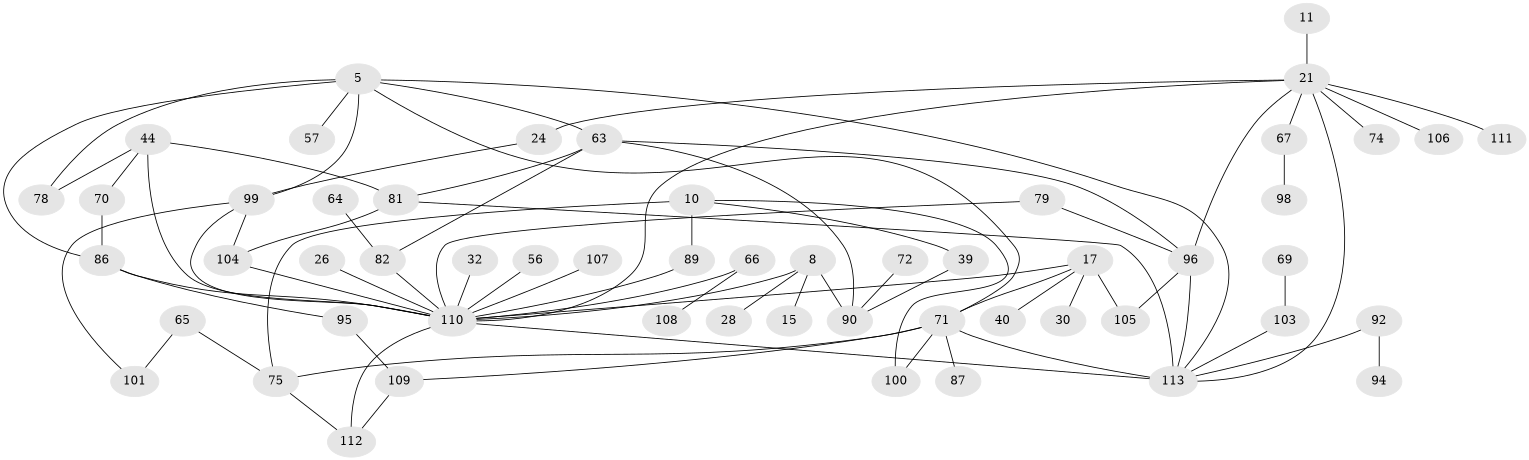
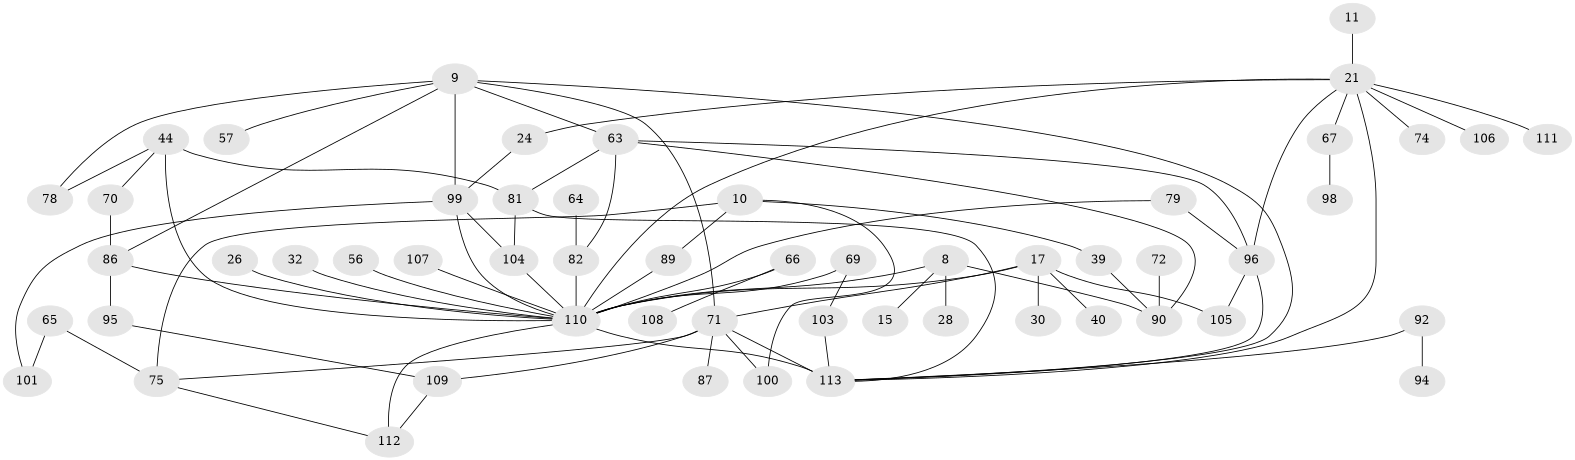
(358, 79) -> (455, 79)
none -> (717, 293)
